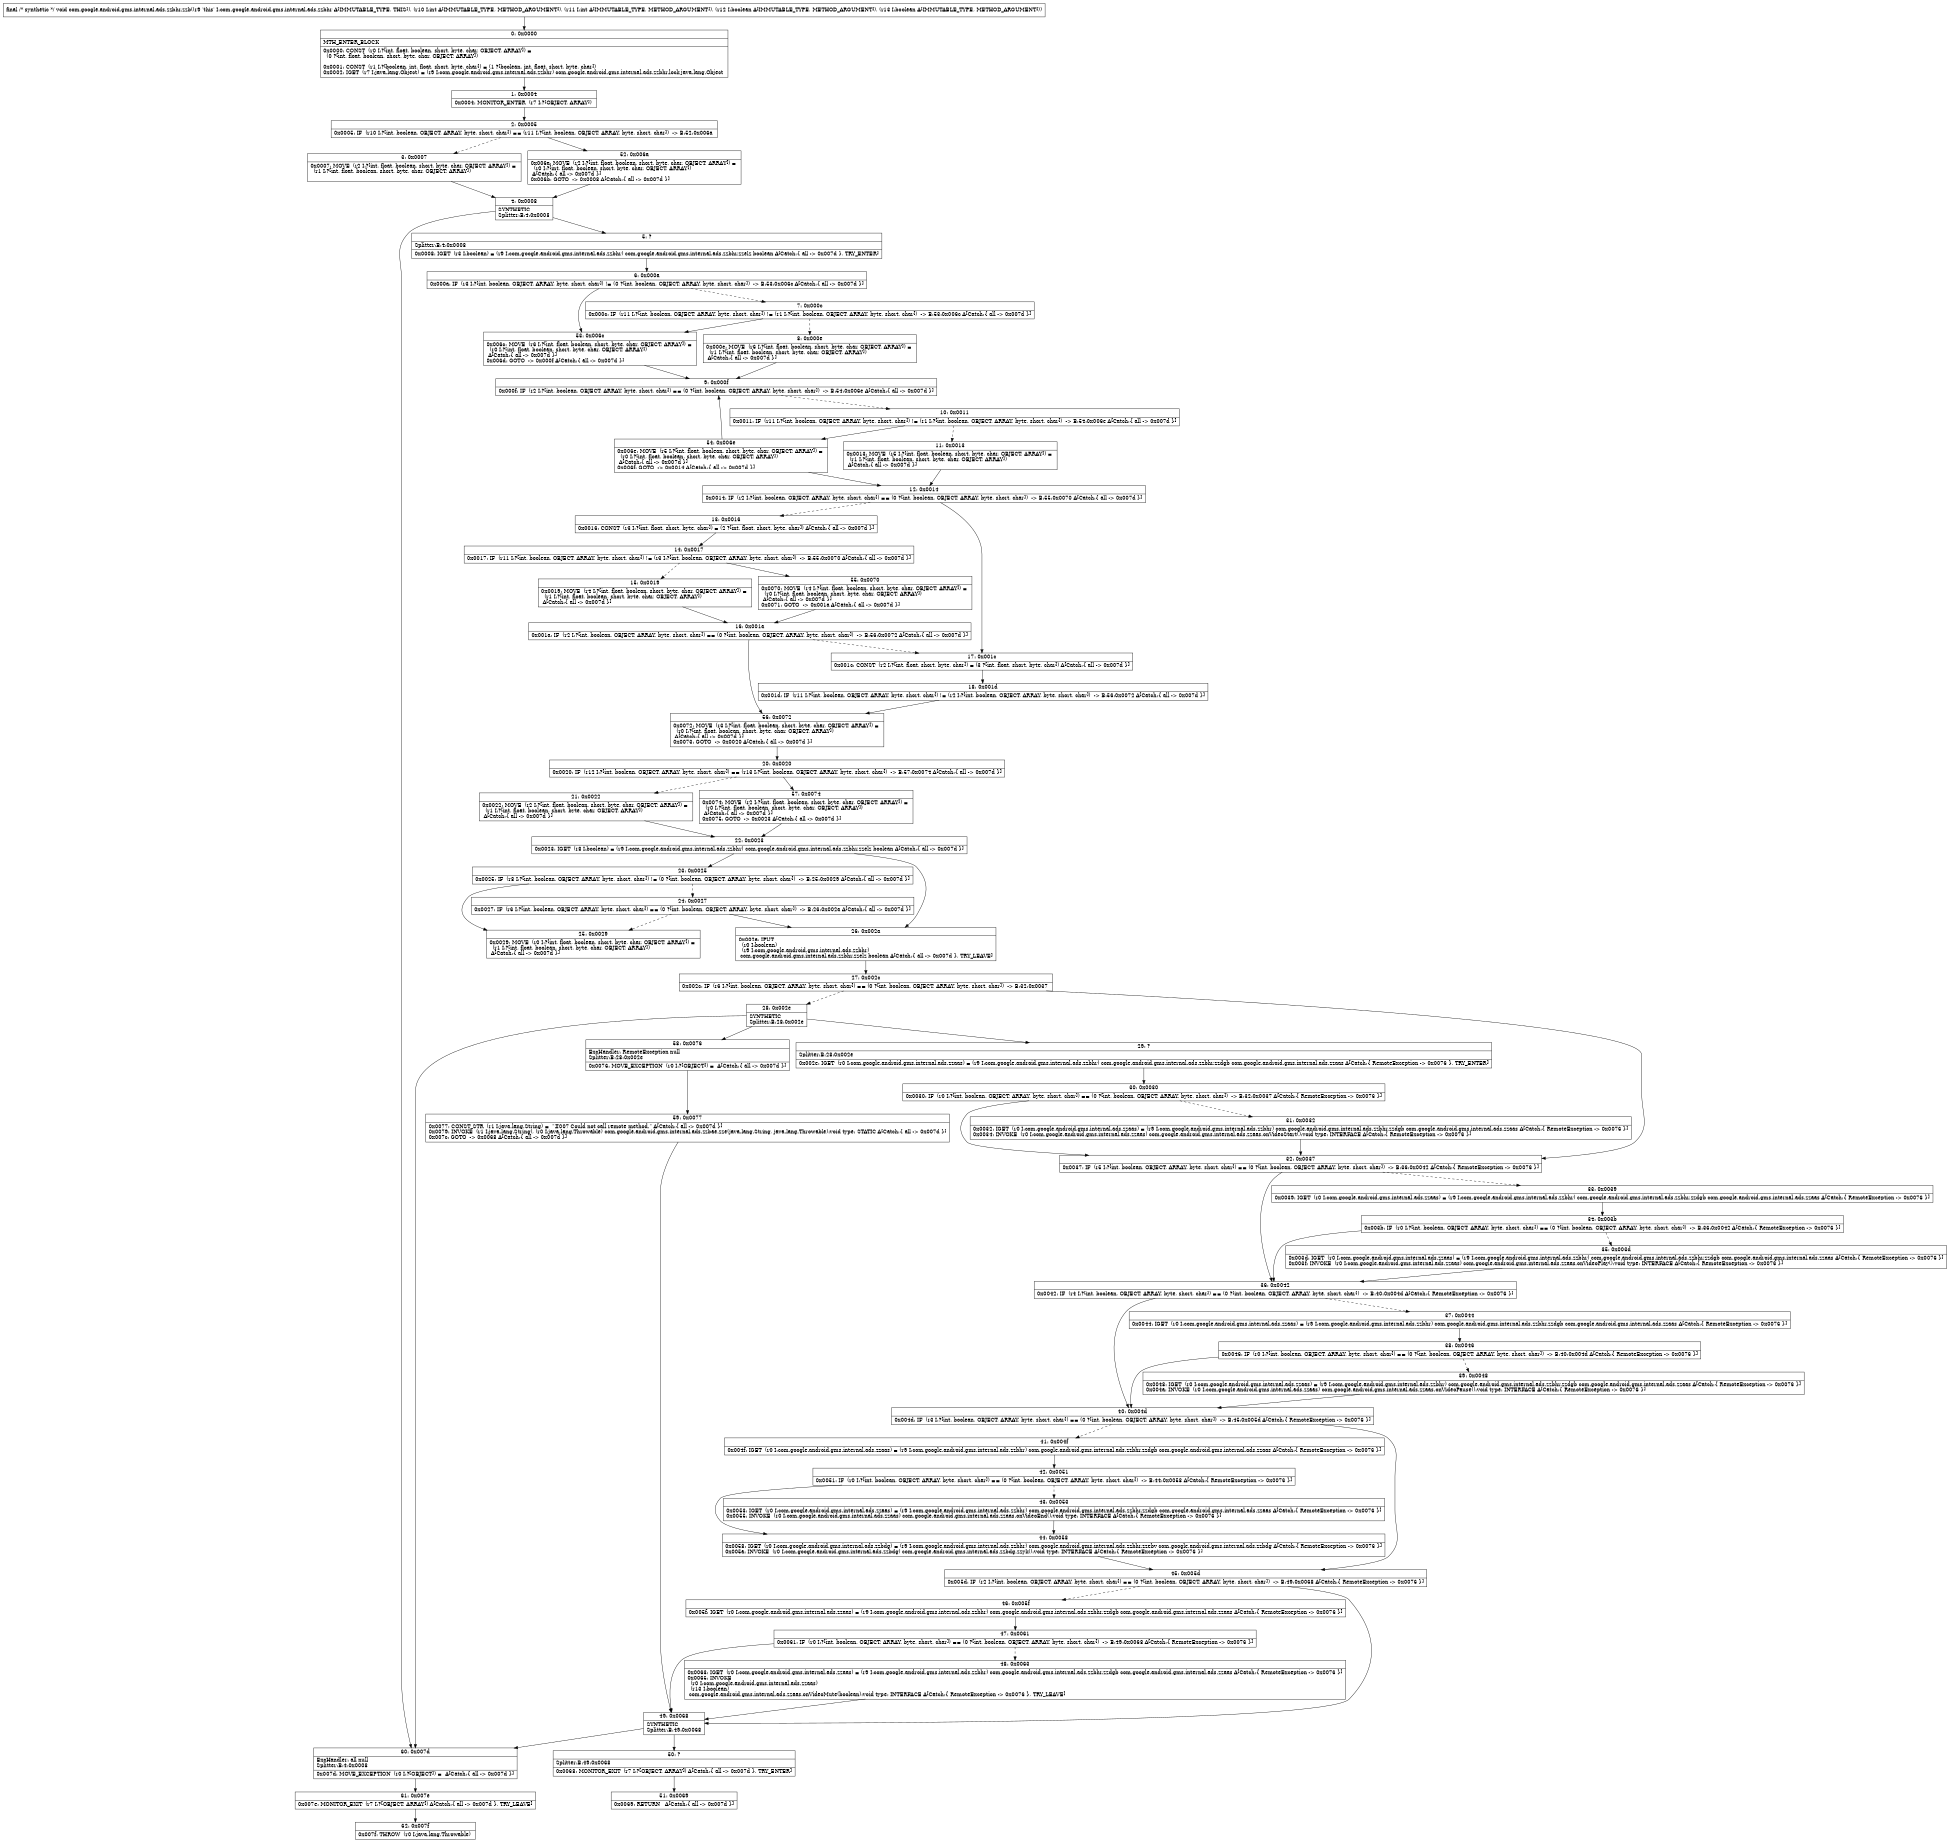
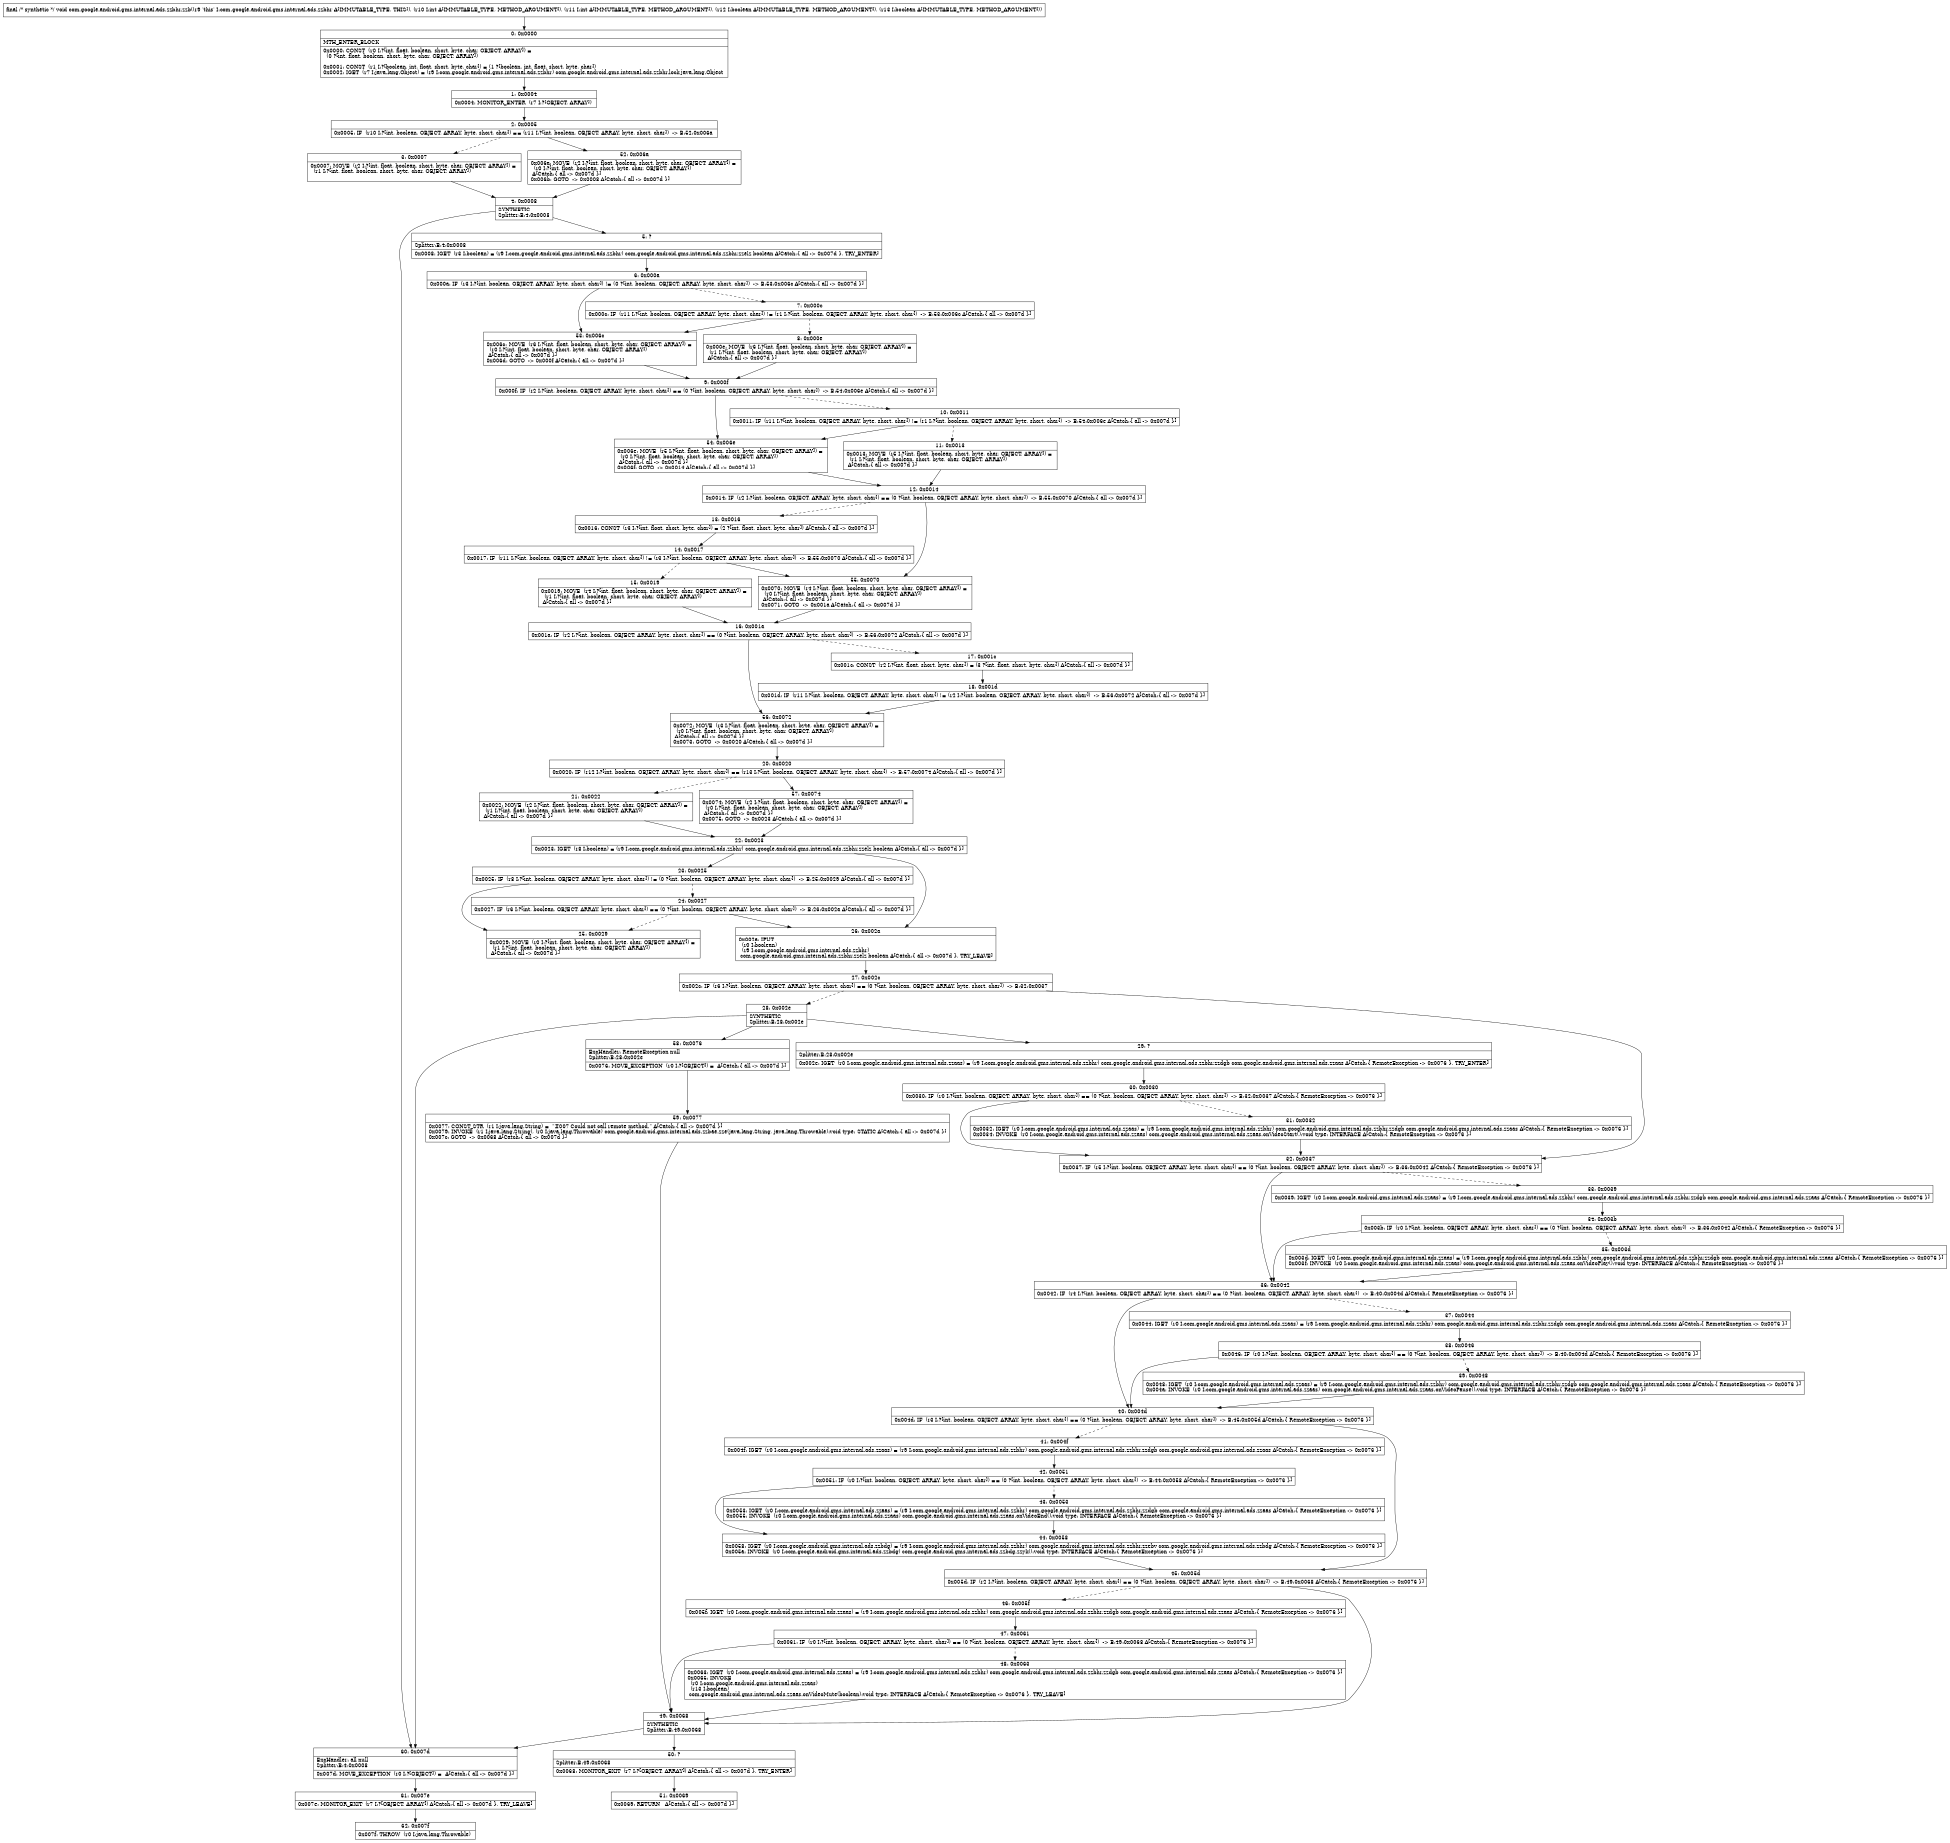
(721, 419) -> (716, 416)
(982, 567) -> (925, 541)
